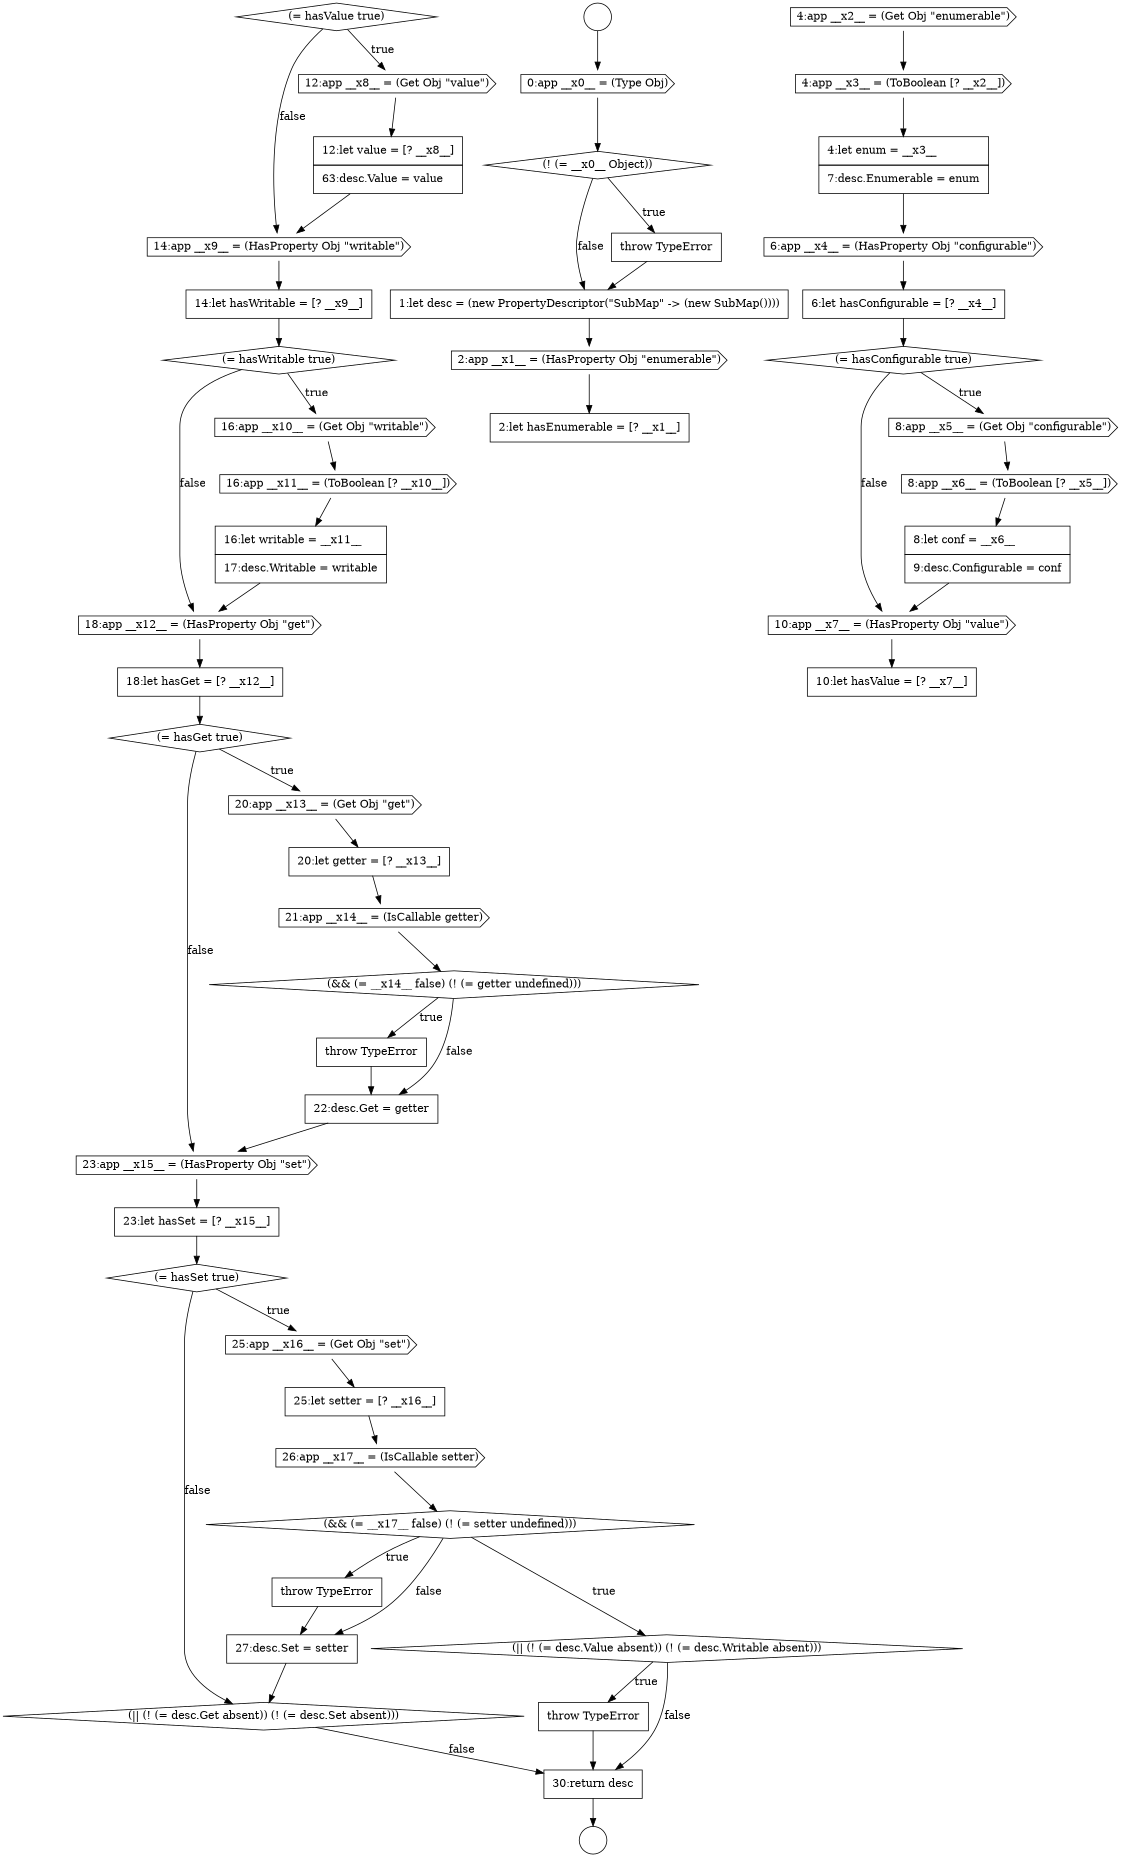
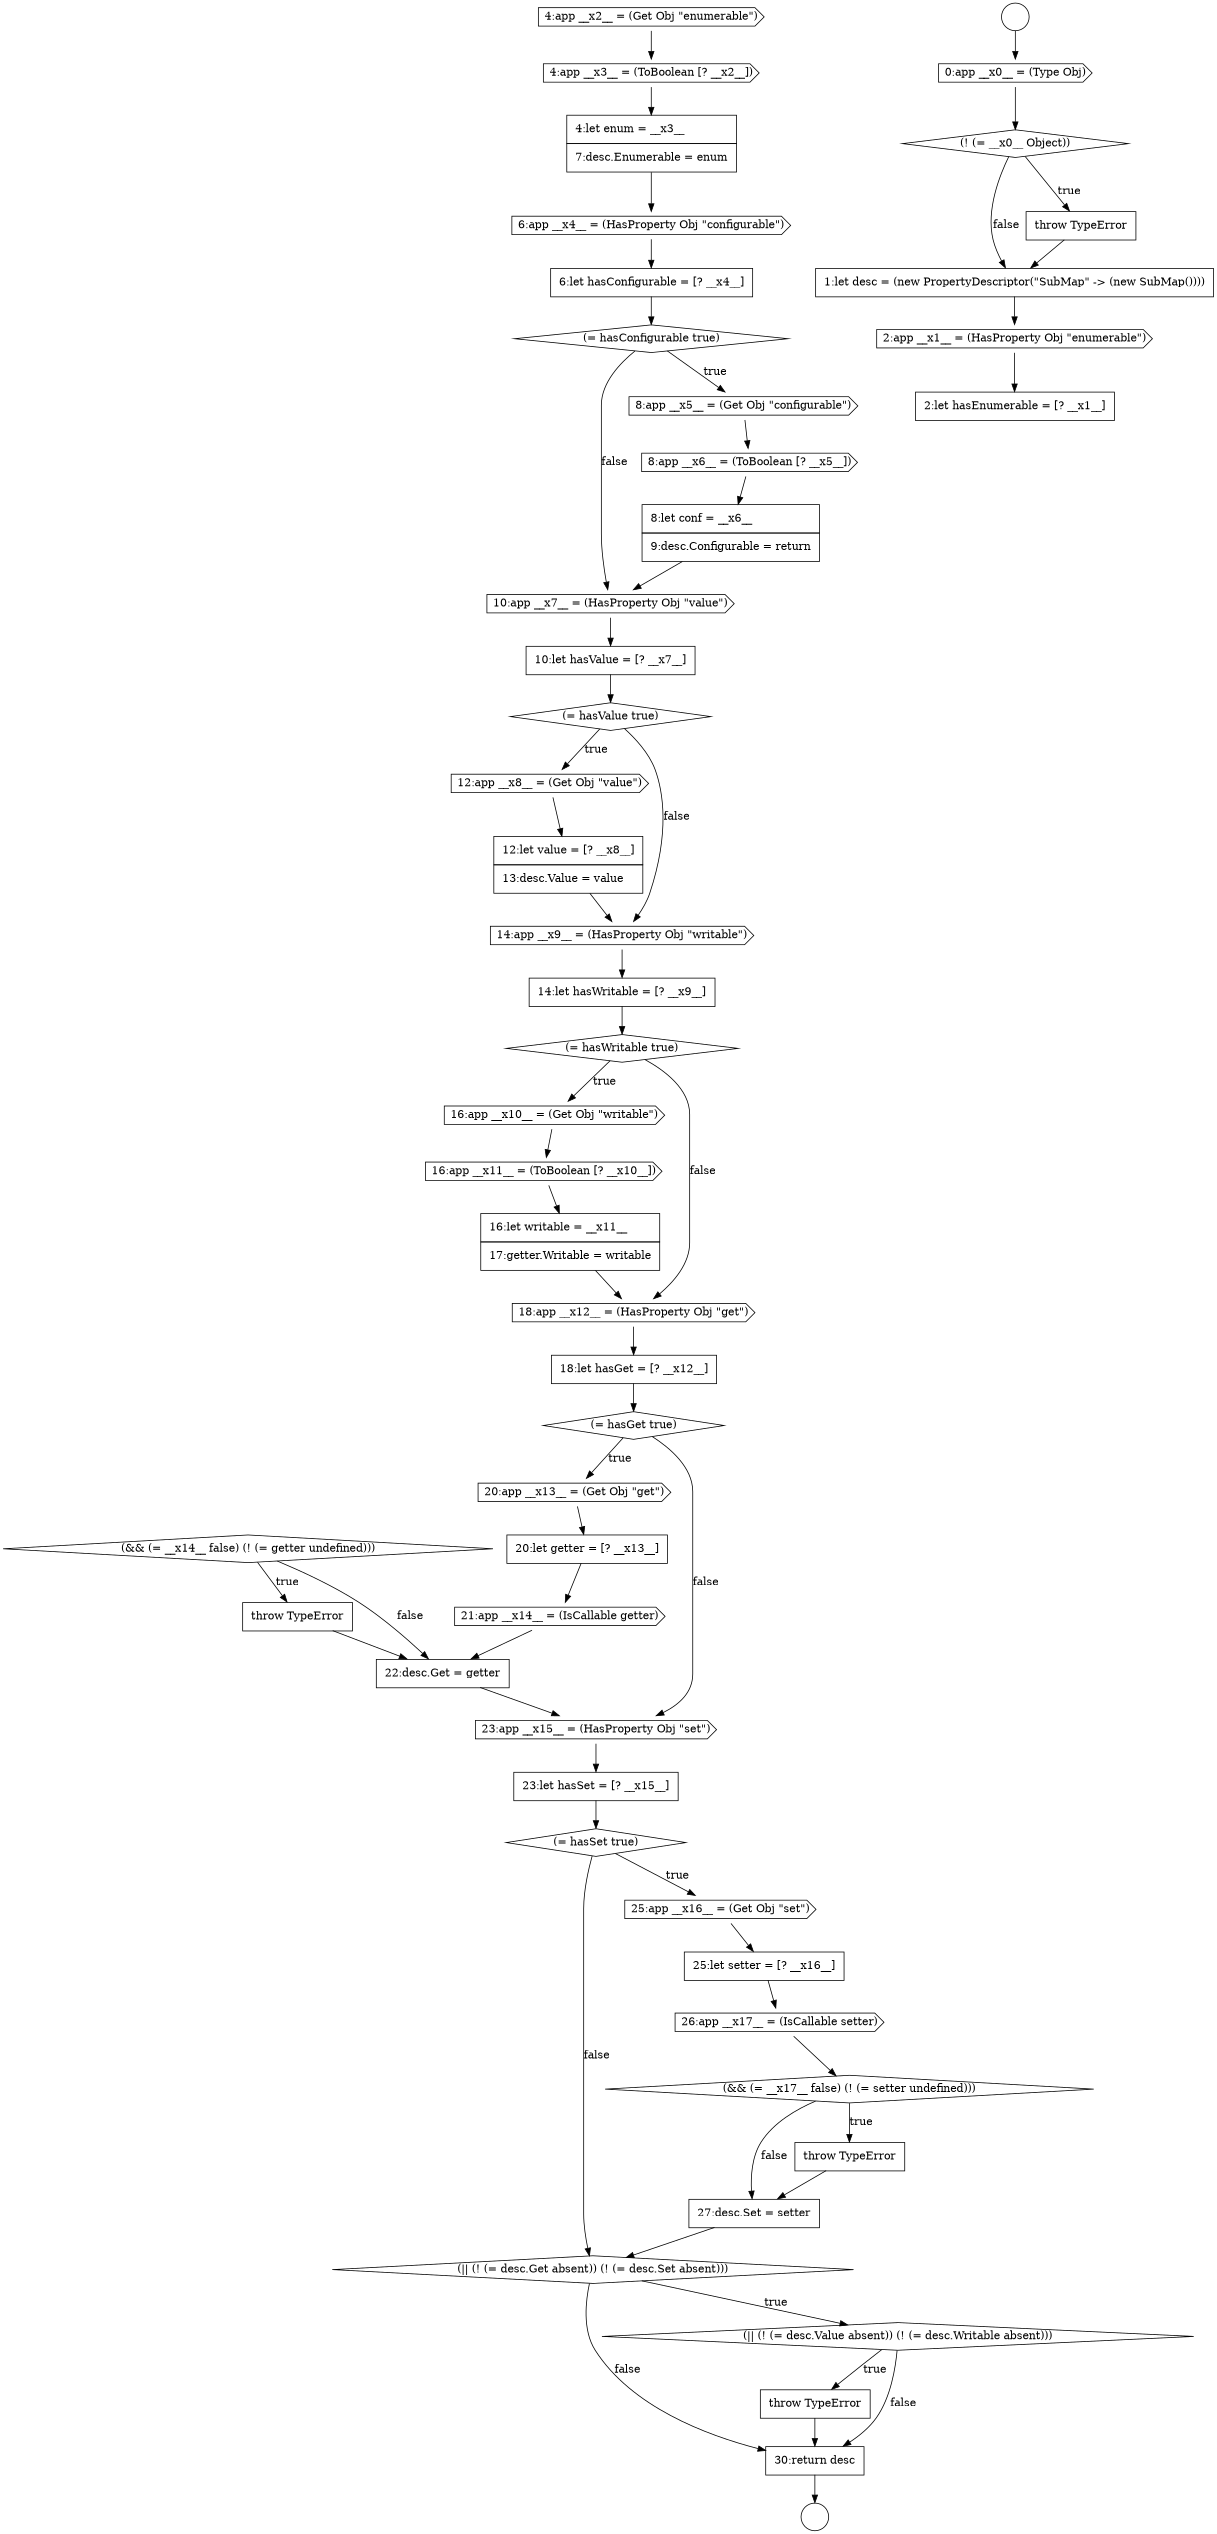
(383, 179) -> (563, 879)
(301, 568) -> (570, 1256)
(987, 568) -> (731, 547)
none -> (611, 685)
(417, 949) -> (505, 1643)
(555, 1585) -> (741, 2302)
